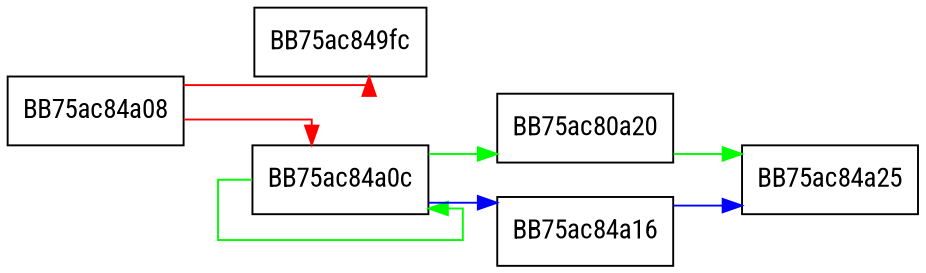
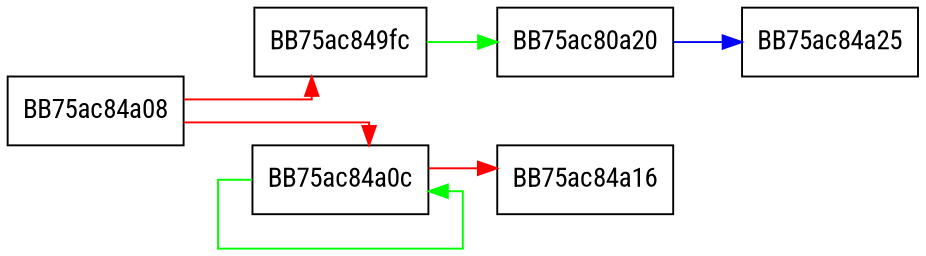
(453, 154) -> (452, 42)
(698, 154) -> (698, 42)
(453, 203) -> (453, 168)
(698, 206) -> none
